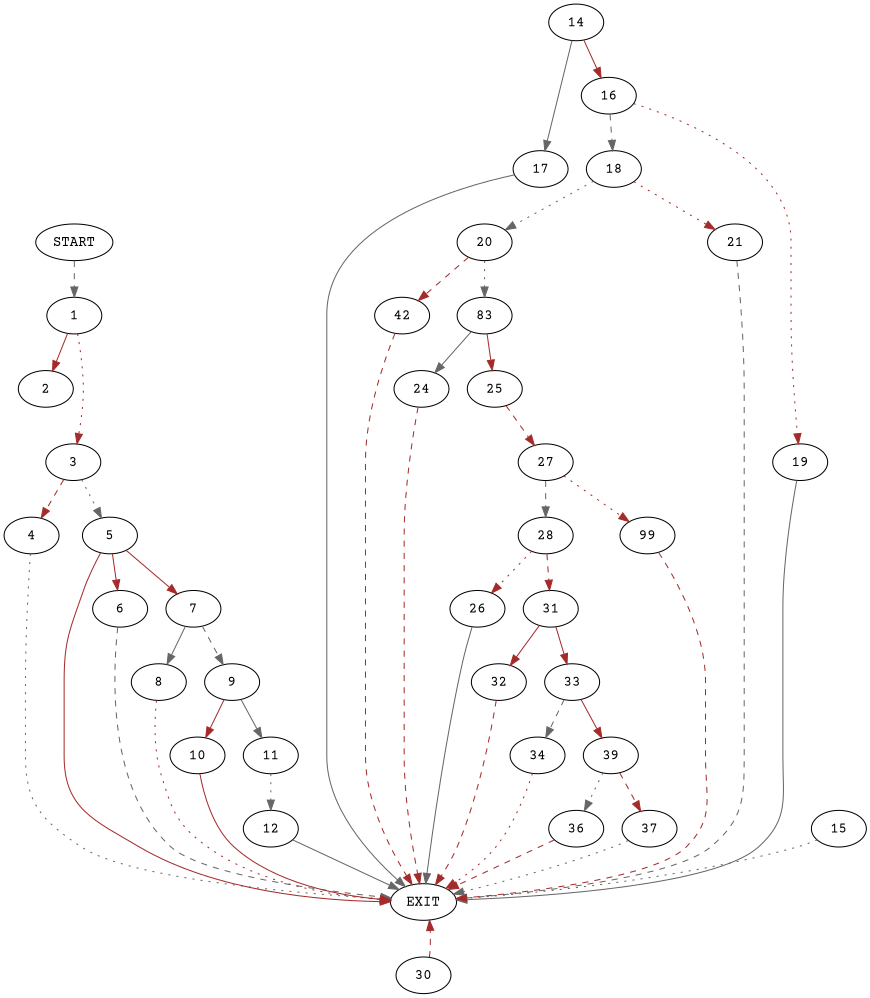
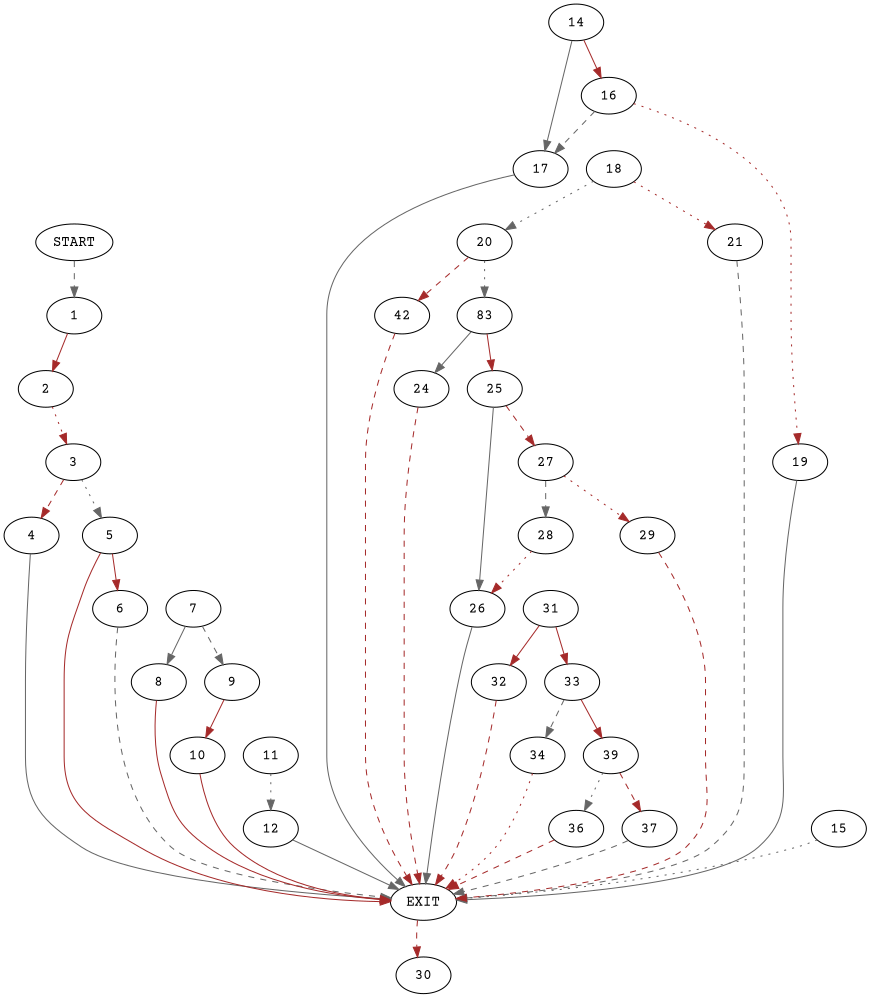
(611, 127) -> (578, 129)
(83, 384) -> (58, 421)
none -> (487, 494)
(647, 535) -> (647, 535)
(548, 567) -> none
(148, 569) -> none
(249, 714) -> none
(77, 844) -> (77, 844)
(216, 852) -> (216, 852)
(547, 869) -> (547, 869)
(430, 944) -> (417, 934)
